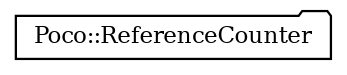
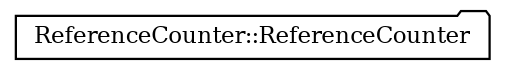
(173, 37) -> (253, 37)
